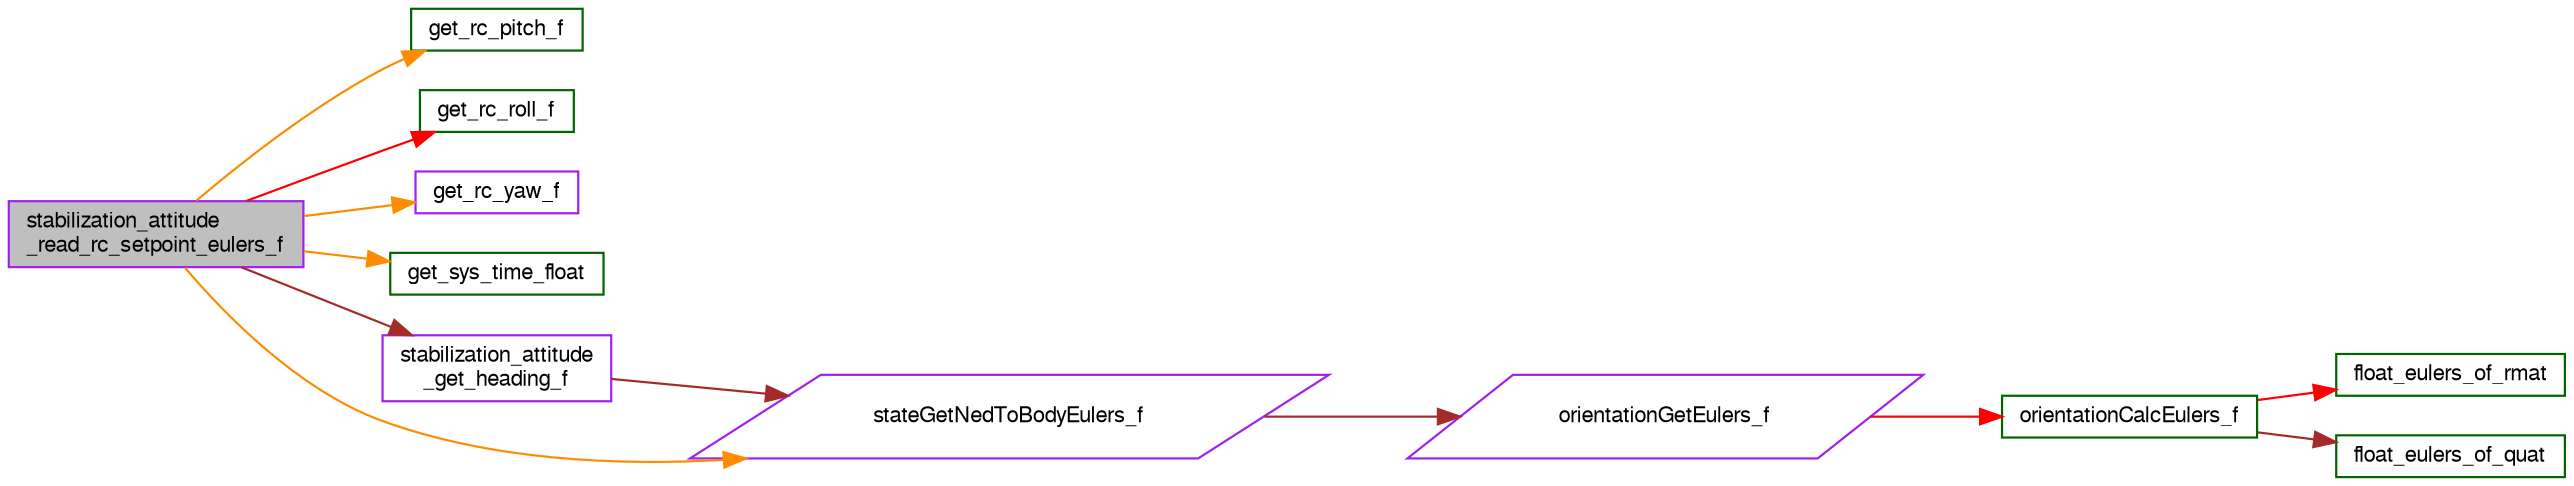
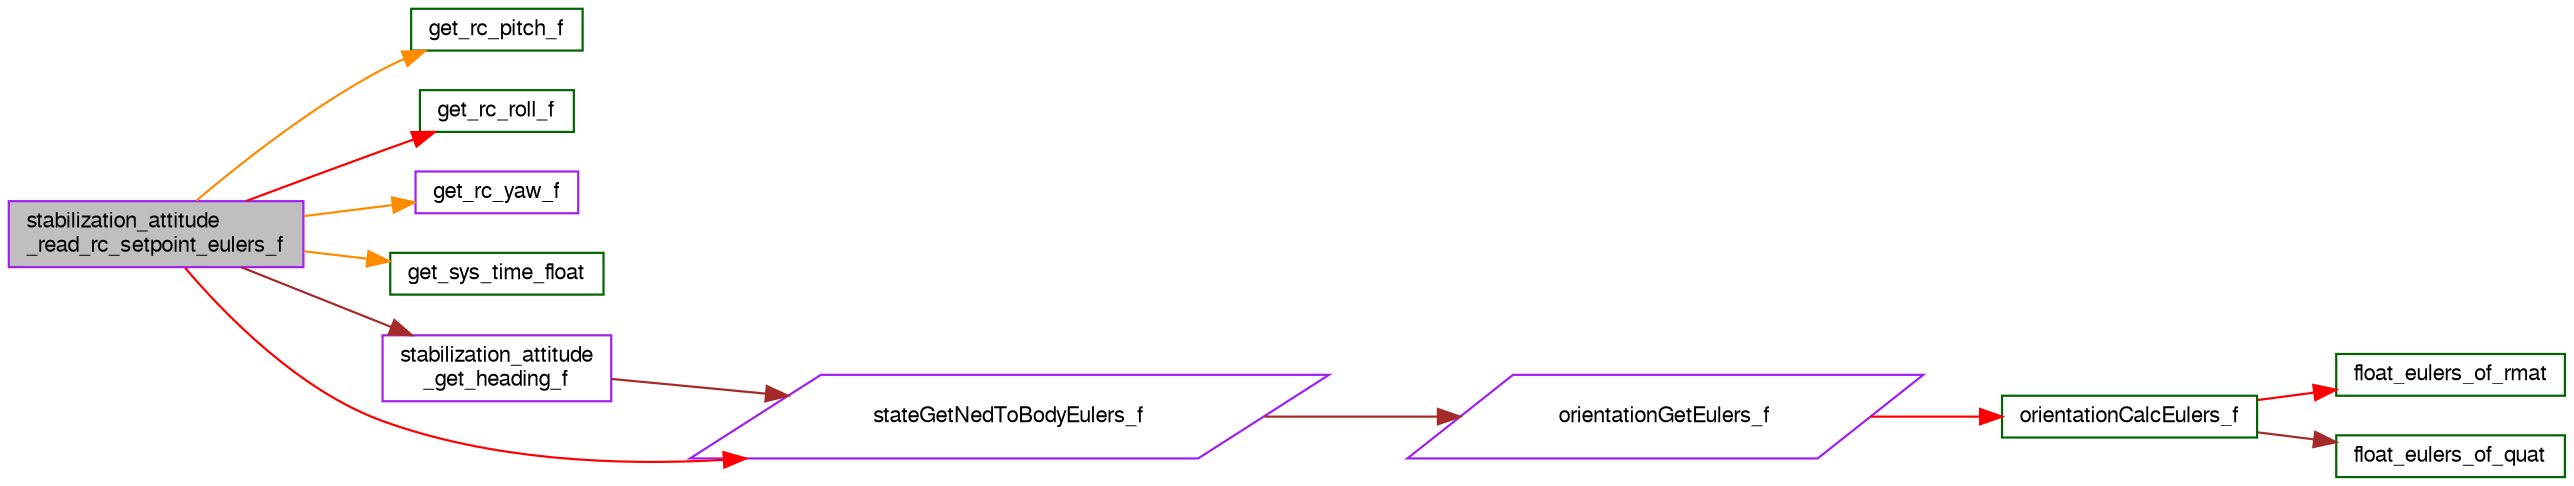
(427, 435) -> (427, 435)
